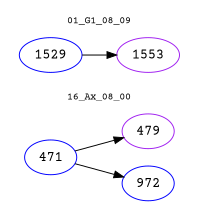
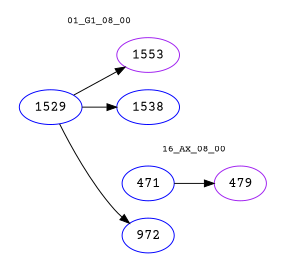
(99, 21) -> (99, 21)
none -> (148, 107)
(95, 169) -> (87, 173)
